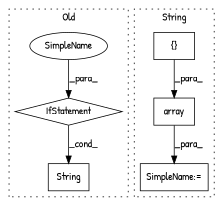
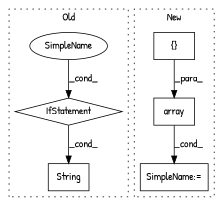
(174, 18) -> (174, 18)
(84, 79) -> (84, 79)
(189, 144) -> (189, 144)
